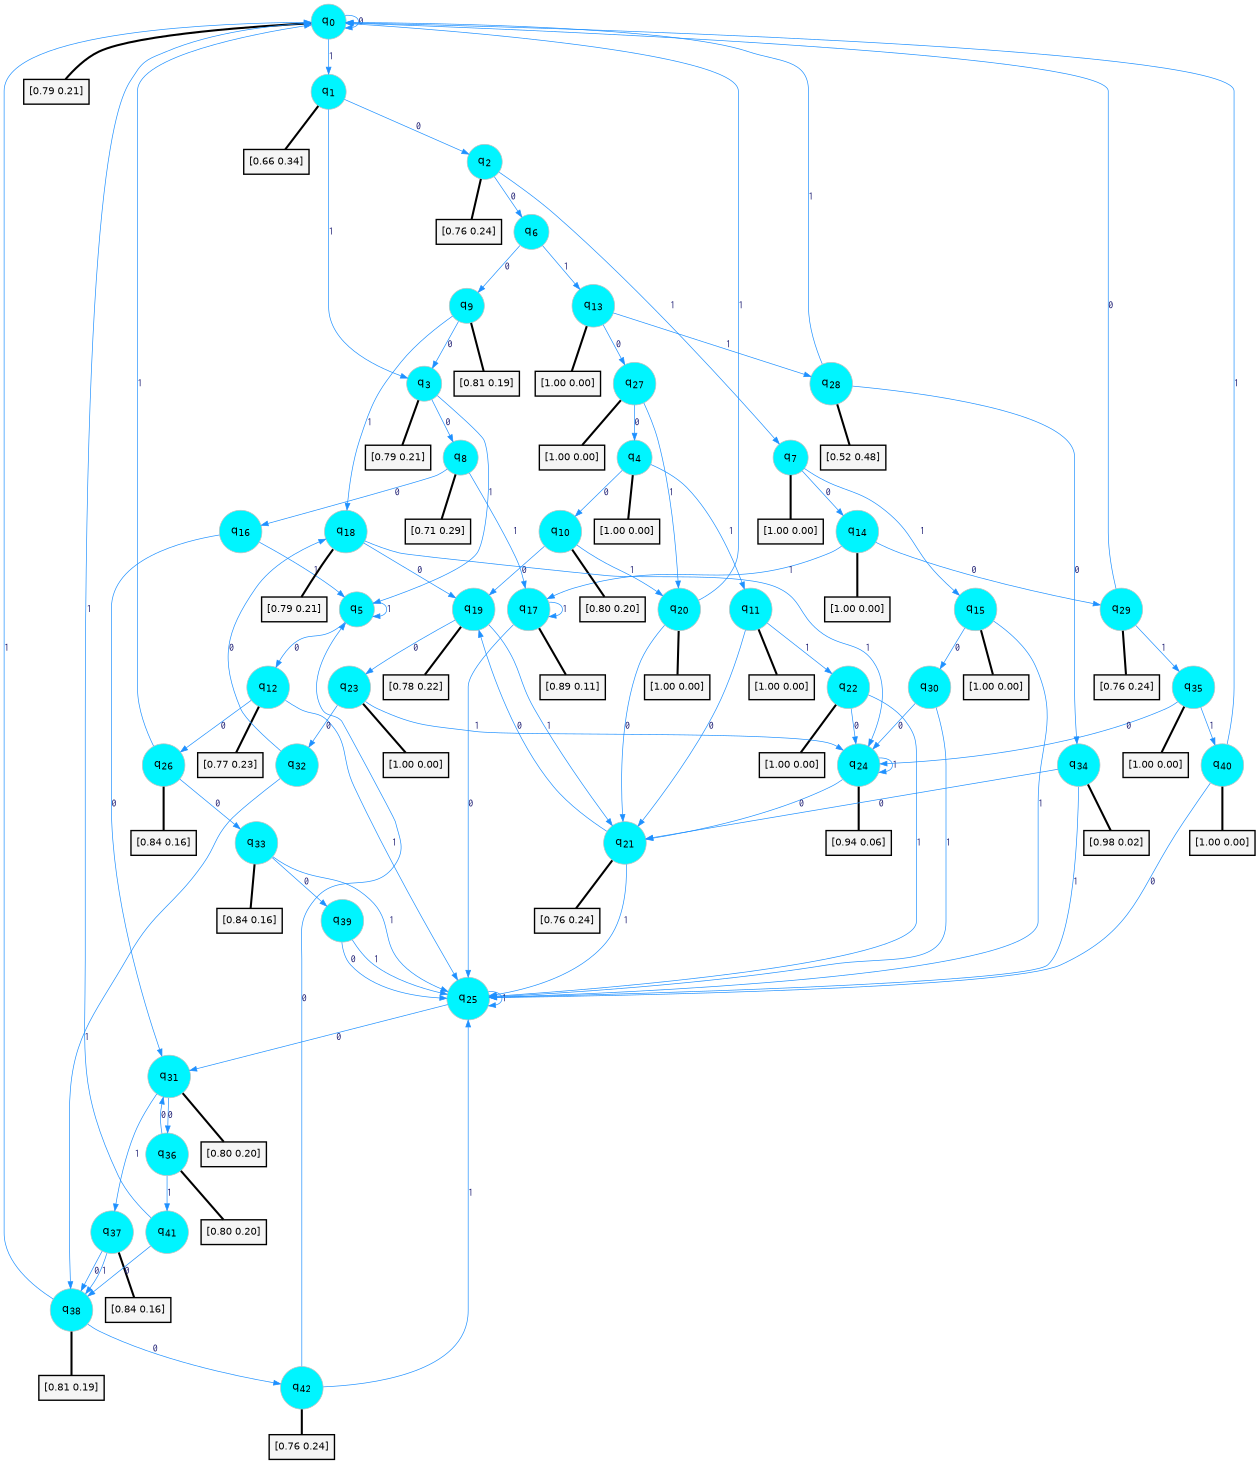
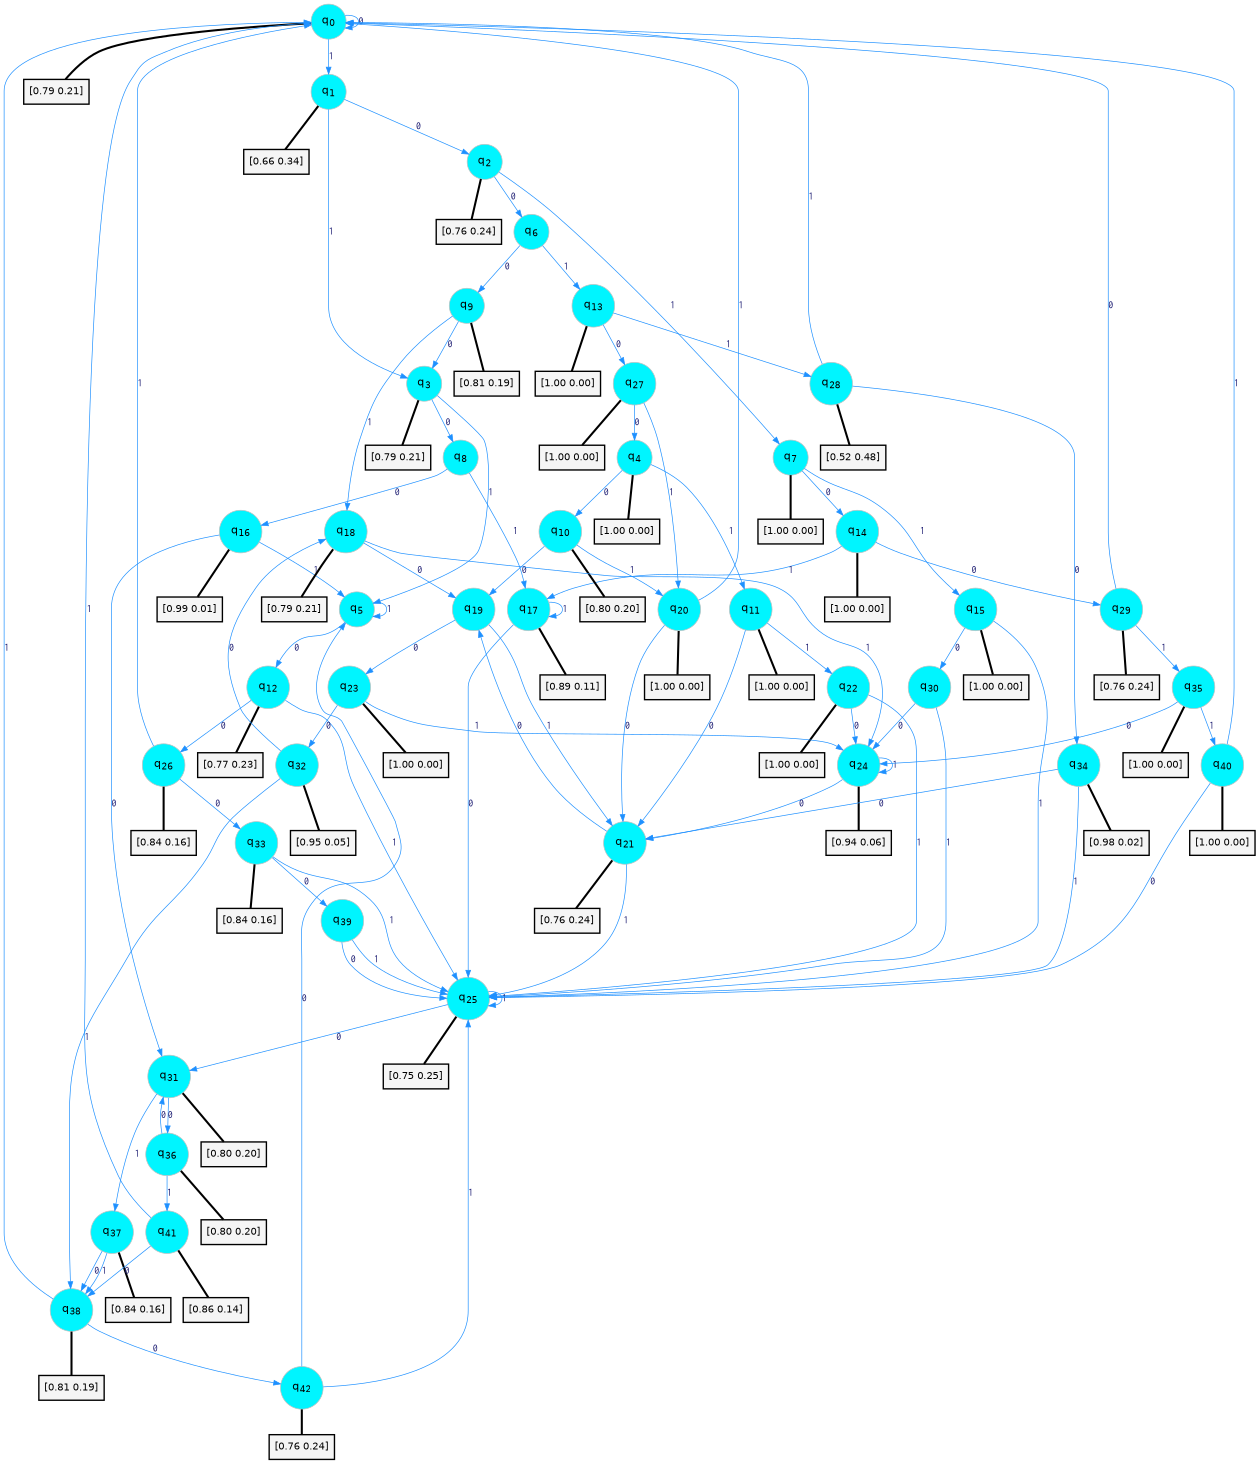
(438, 532) -> none
none -> (190, 609)
(416, 687) -> none
none -> (323, 843)
none -> (416, 1076)
none -> (216, 1310)
